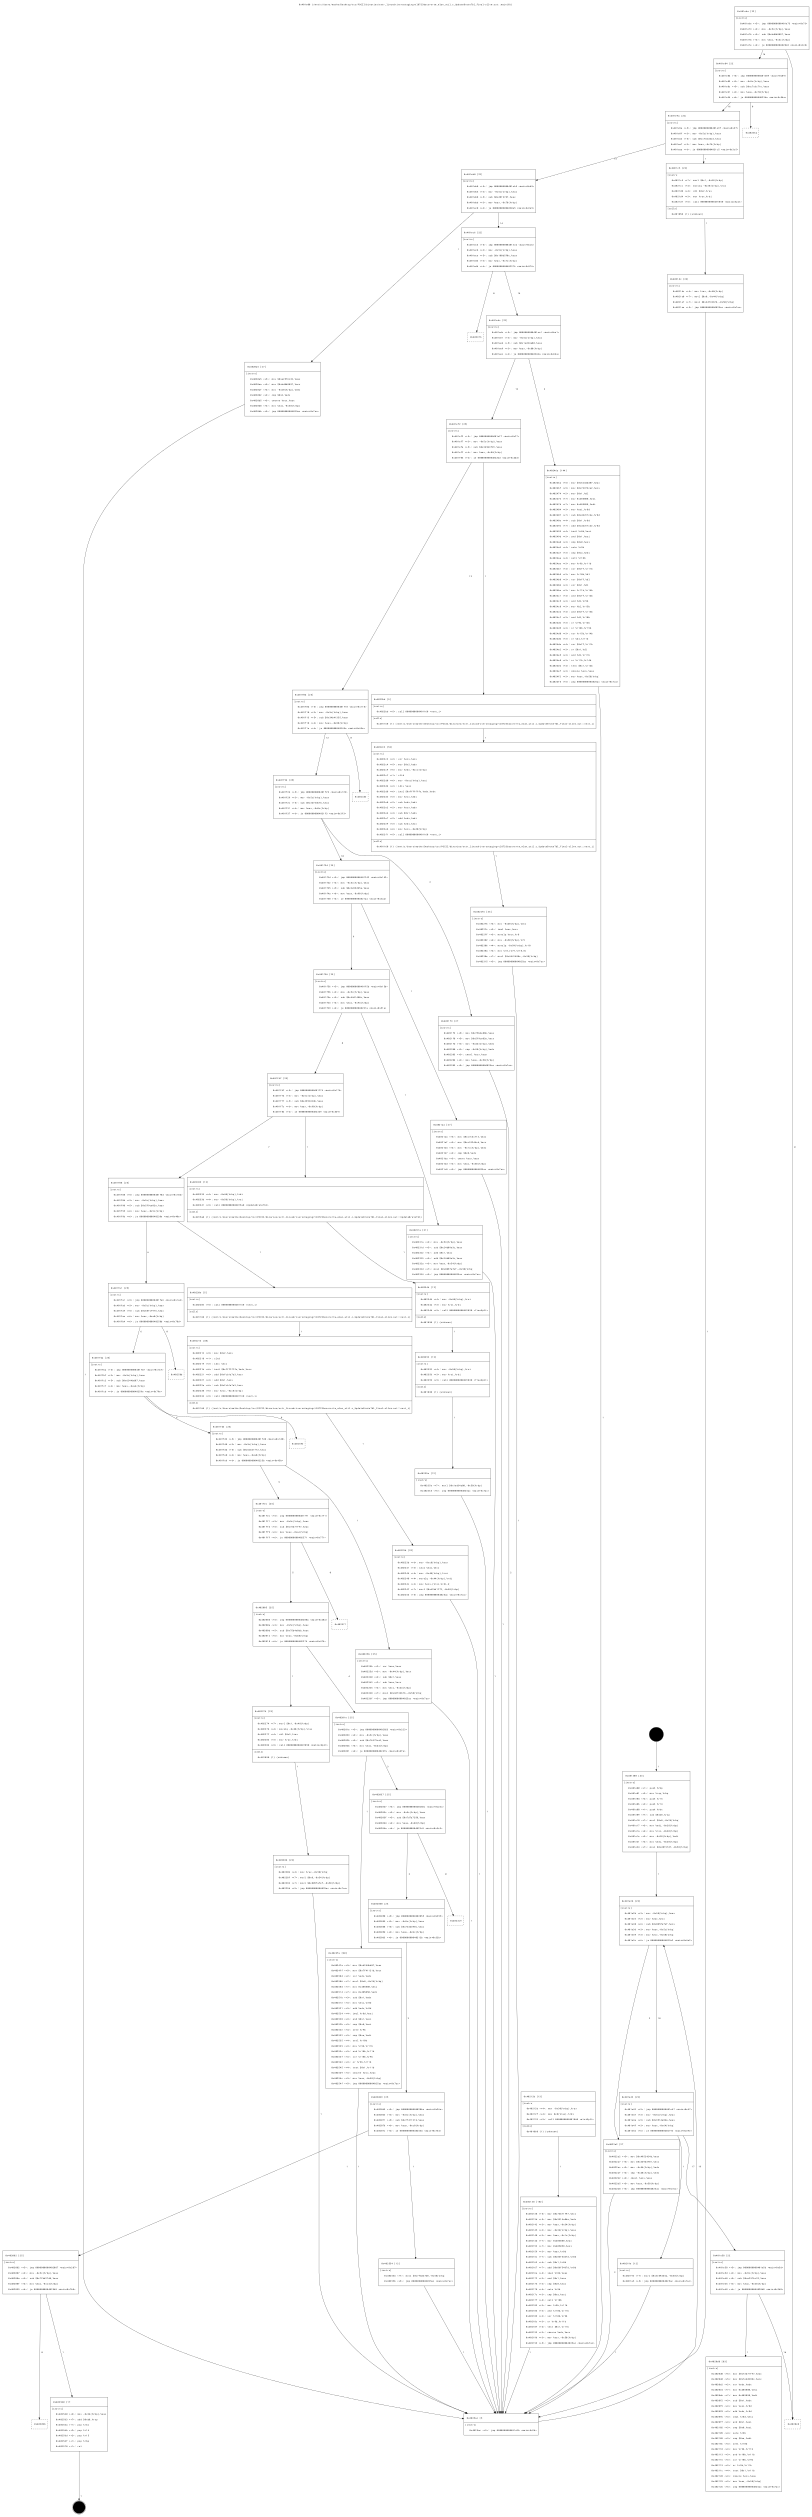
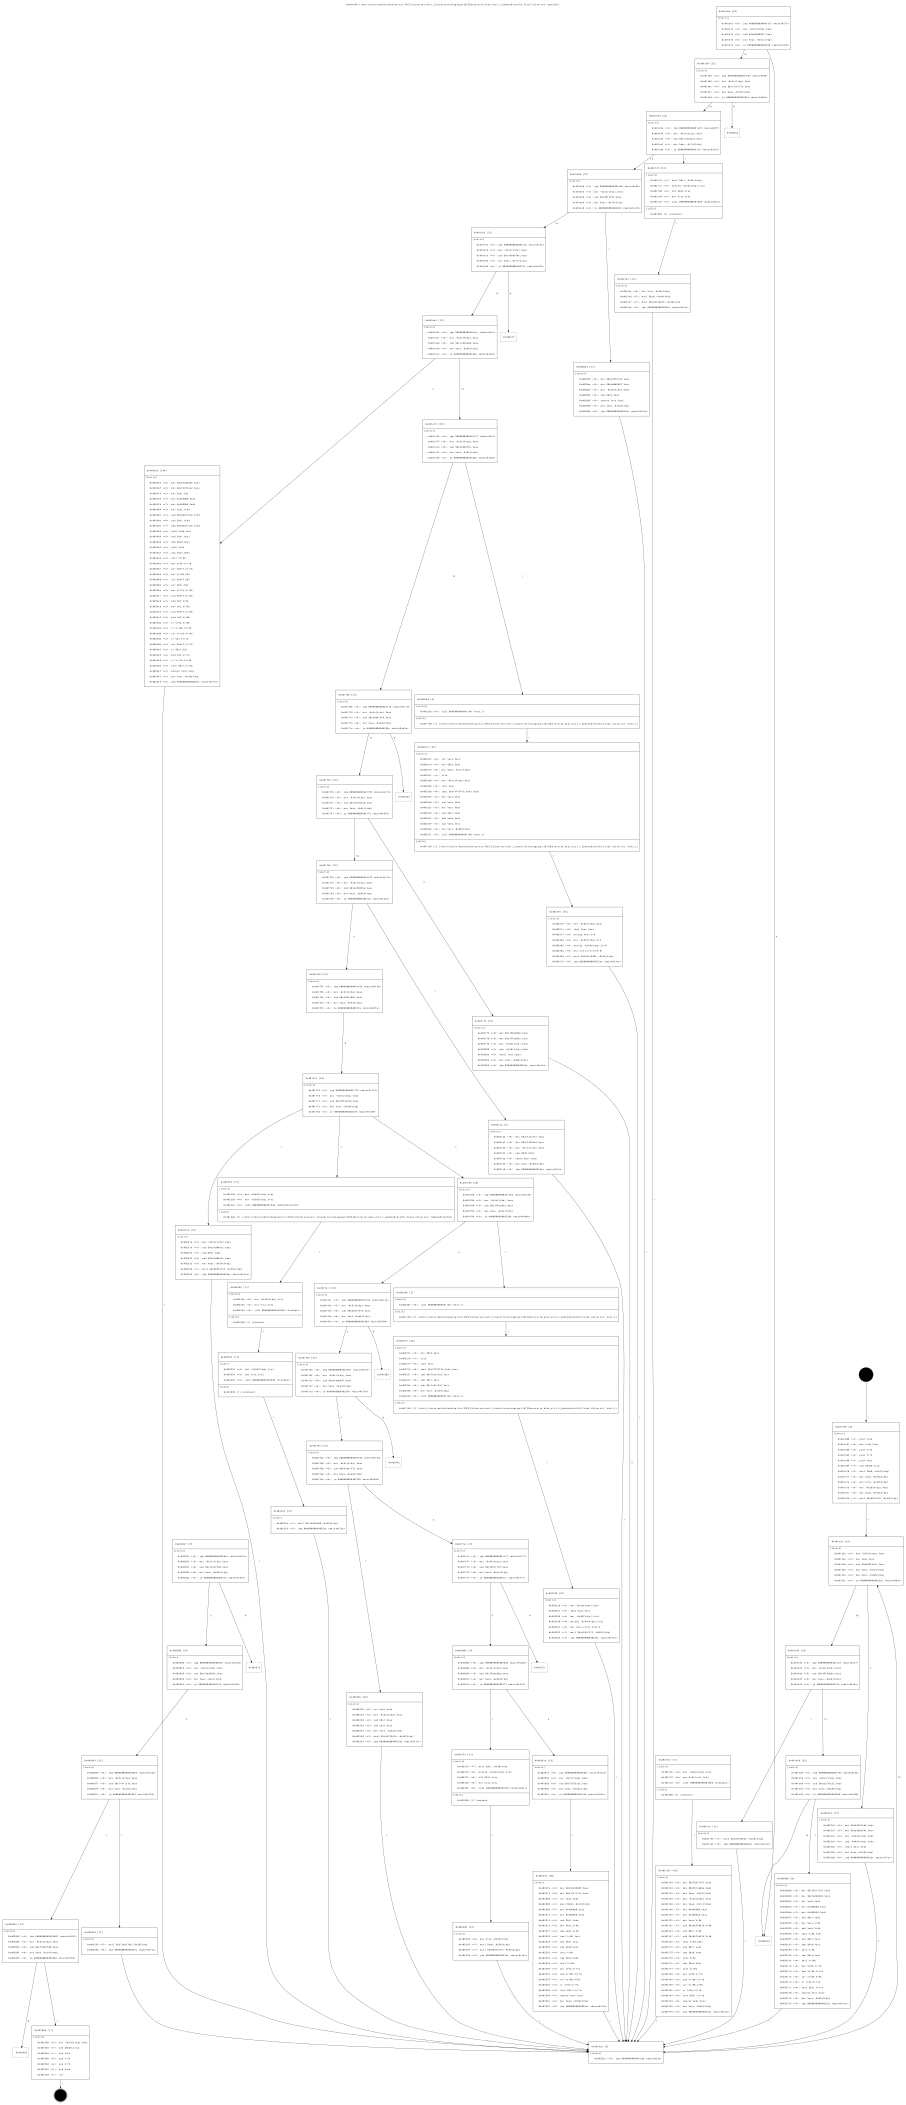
(403, 1117) -> (236, 1152)
(389, 1772) -> none
none -> (726, 2034)
